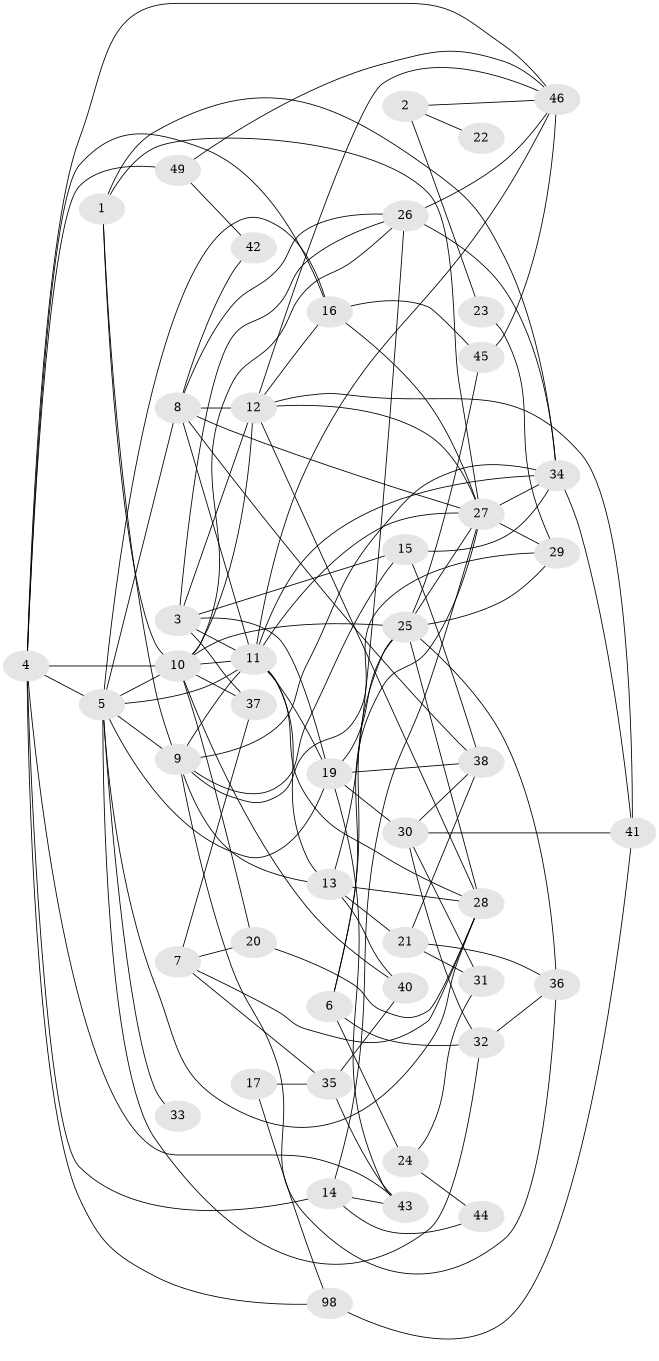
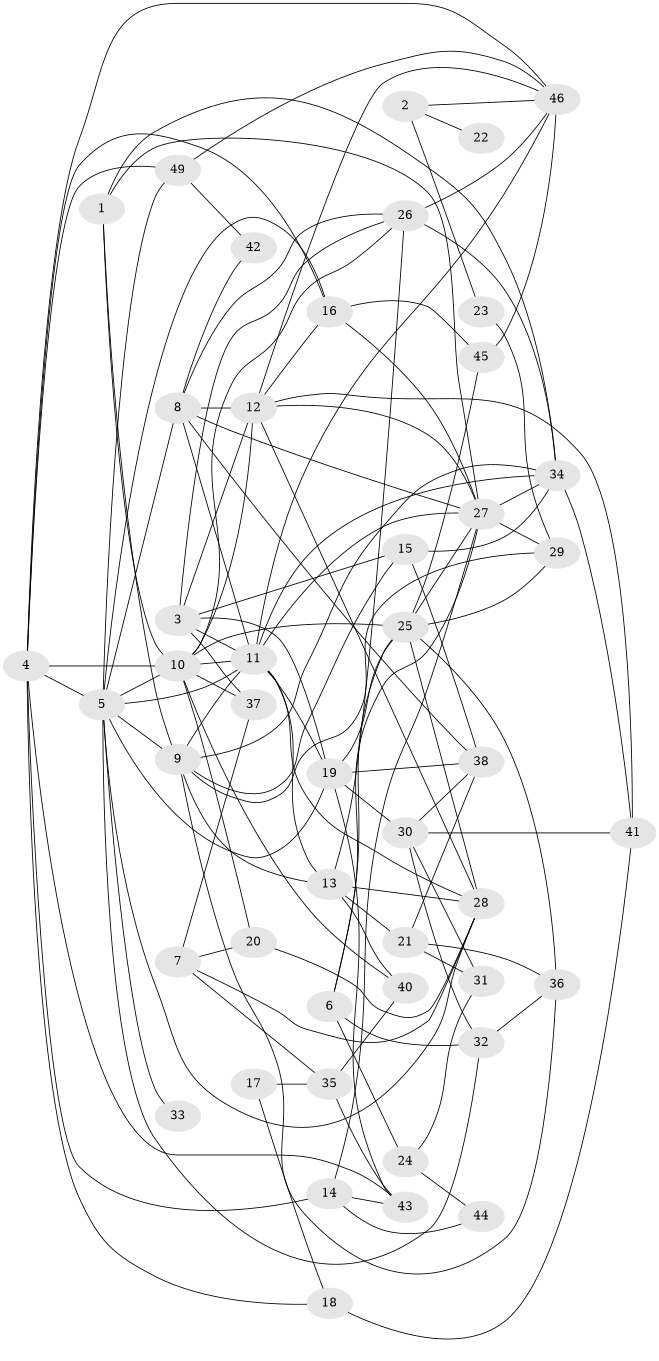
none -> (114, 472)
(330, 1303) -> (330, 1303)
